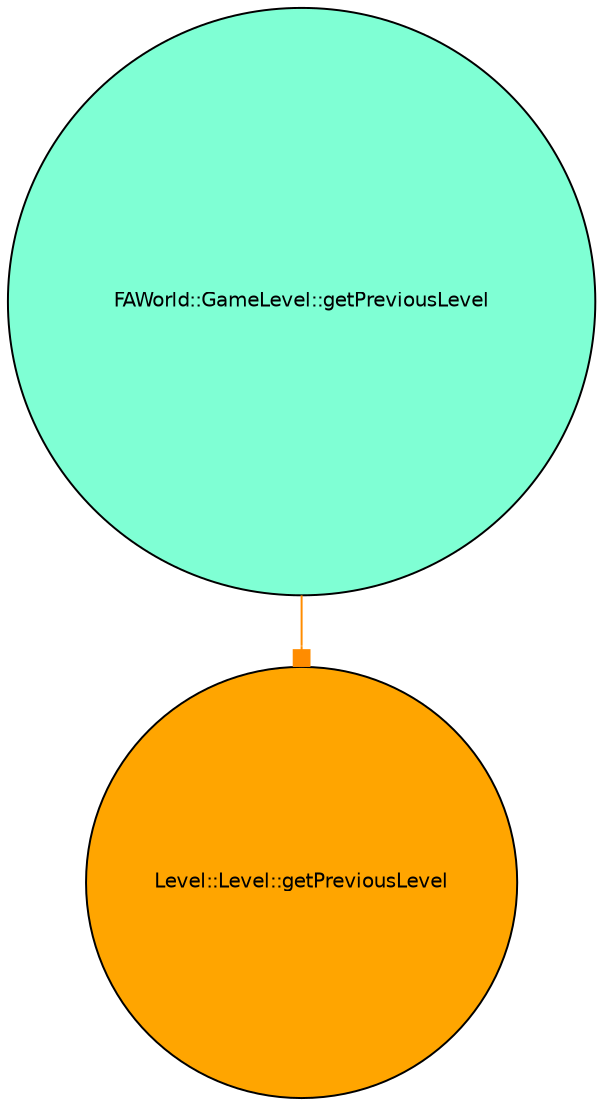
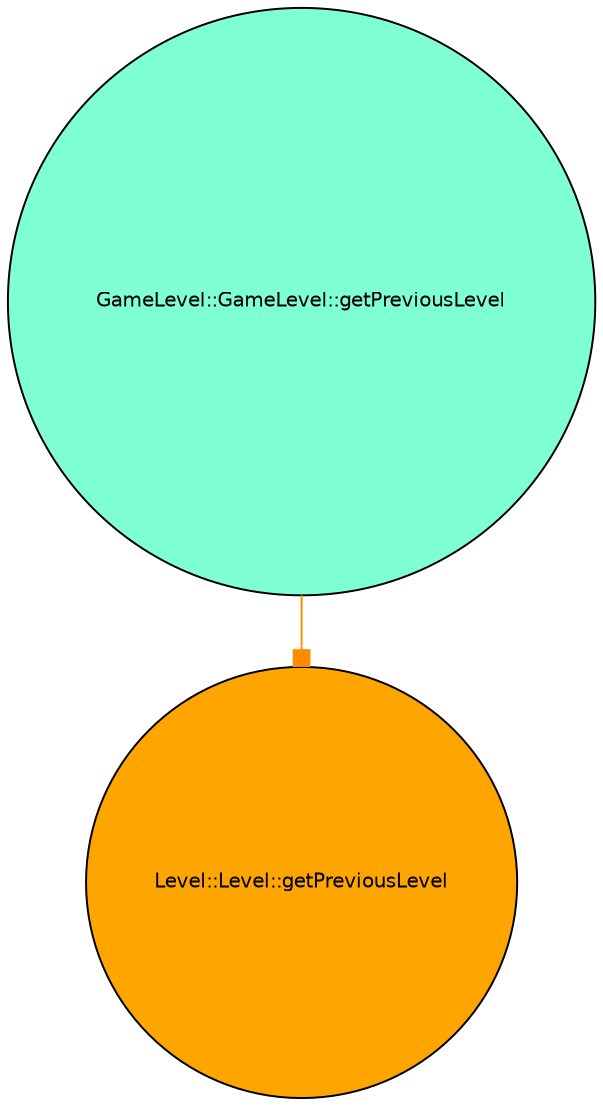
(302, 302) -> (302, 302)
